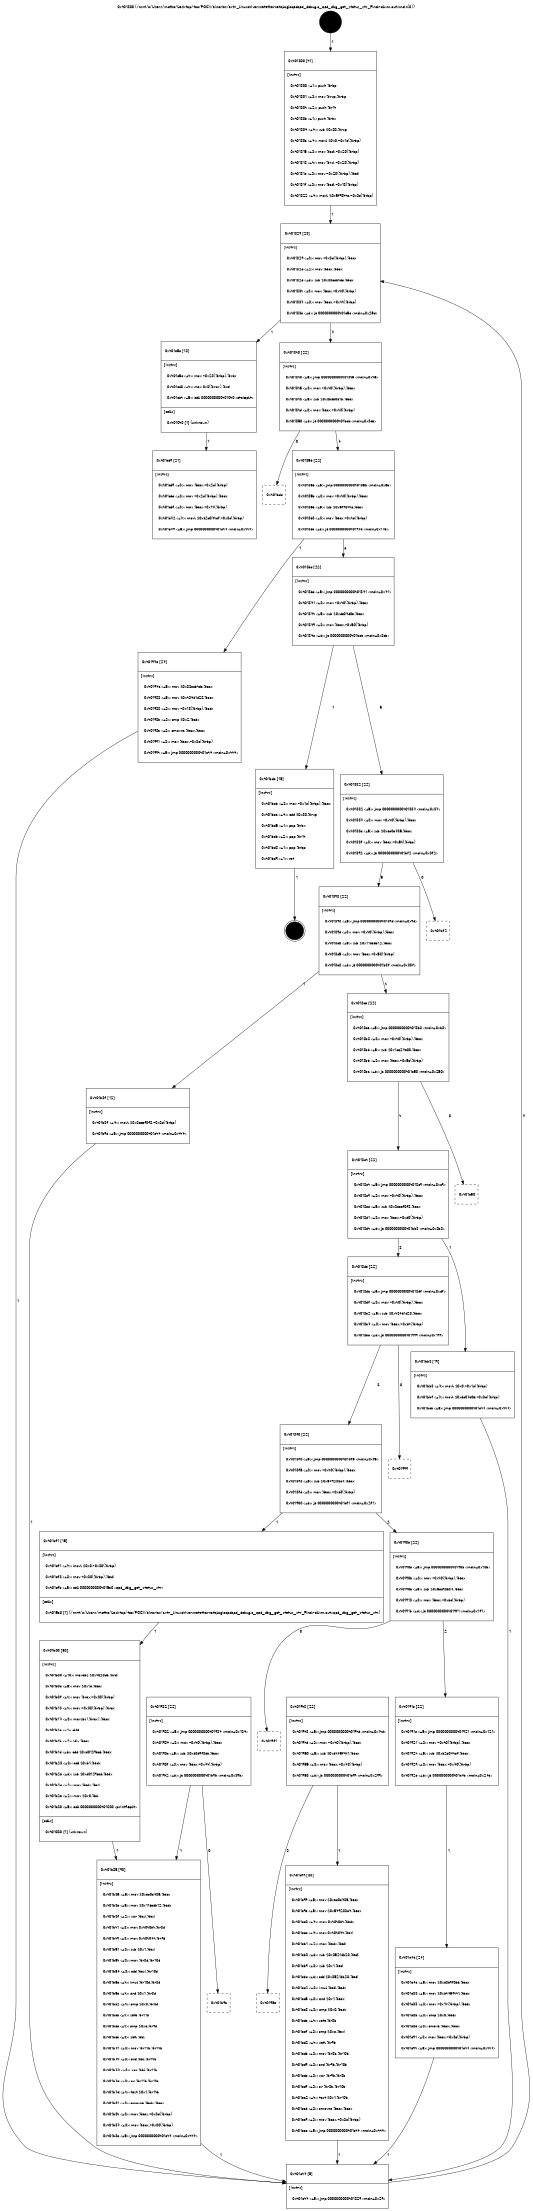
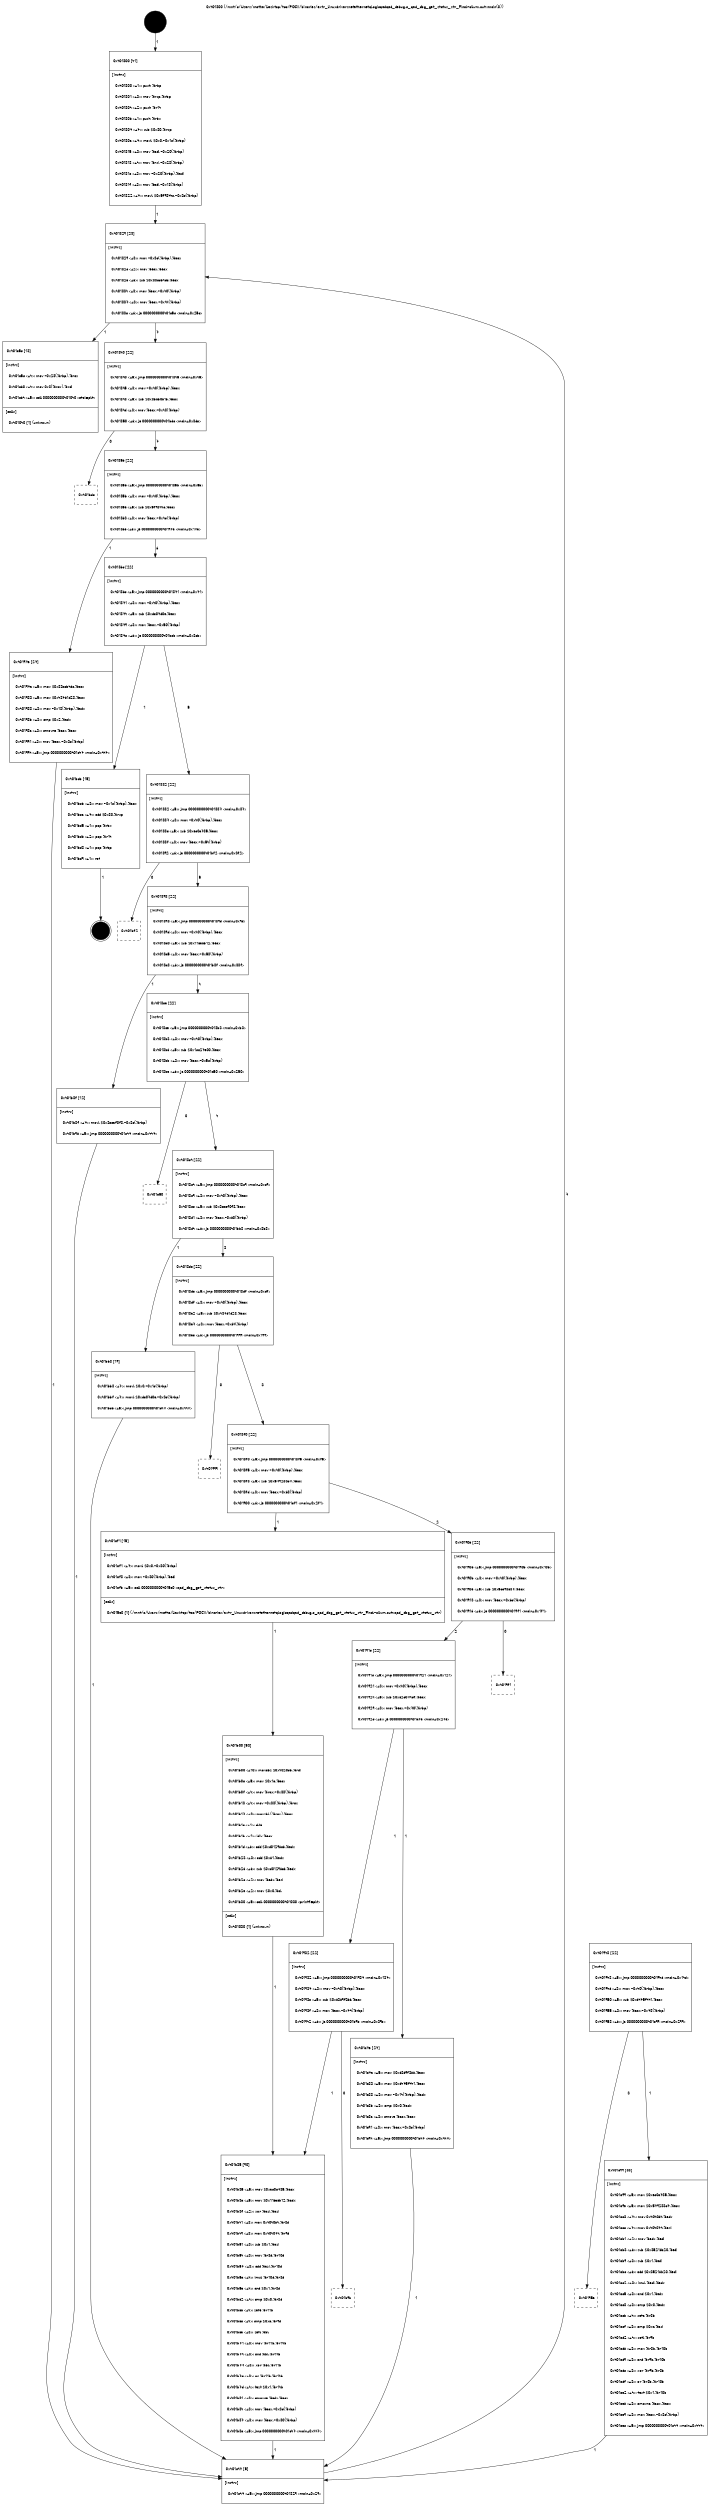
(204, 495) -> none
none -> (372, 1834)
